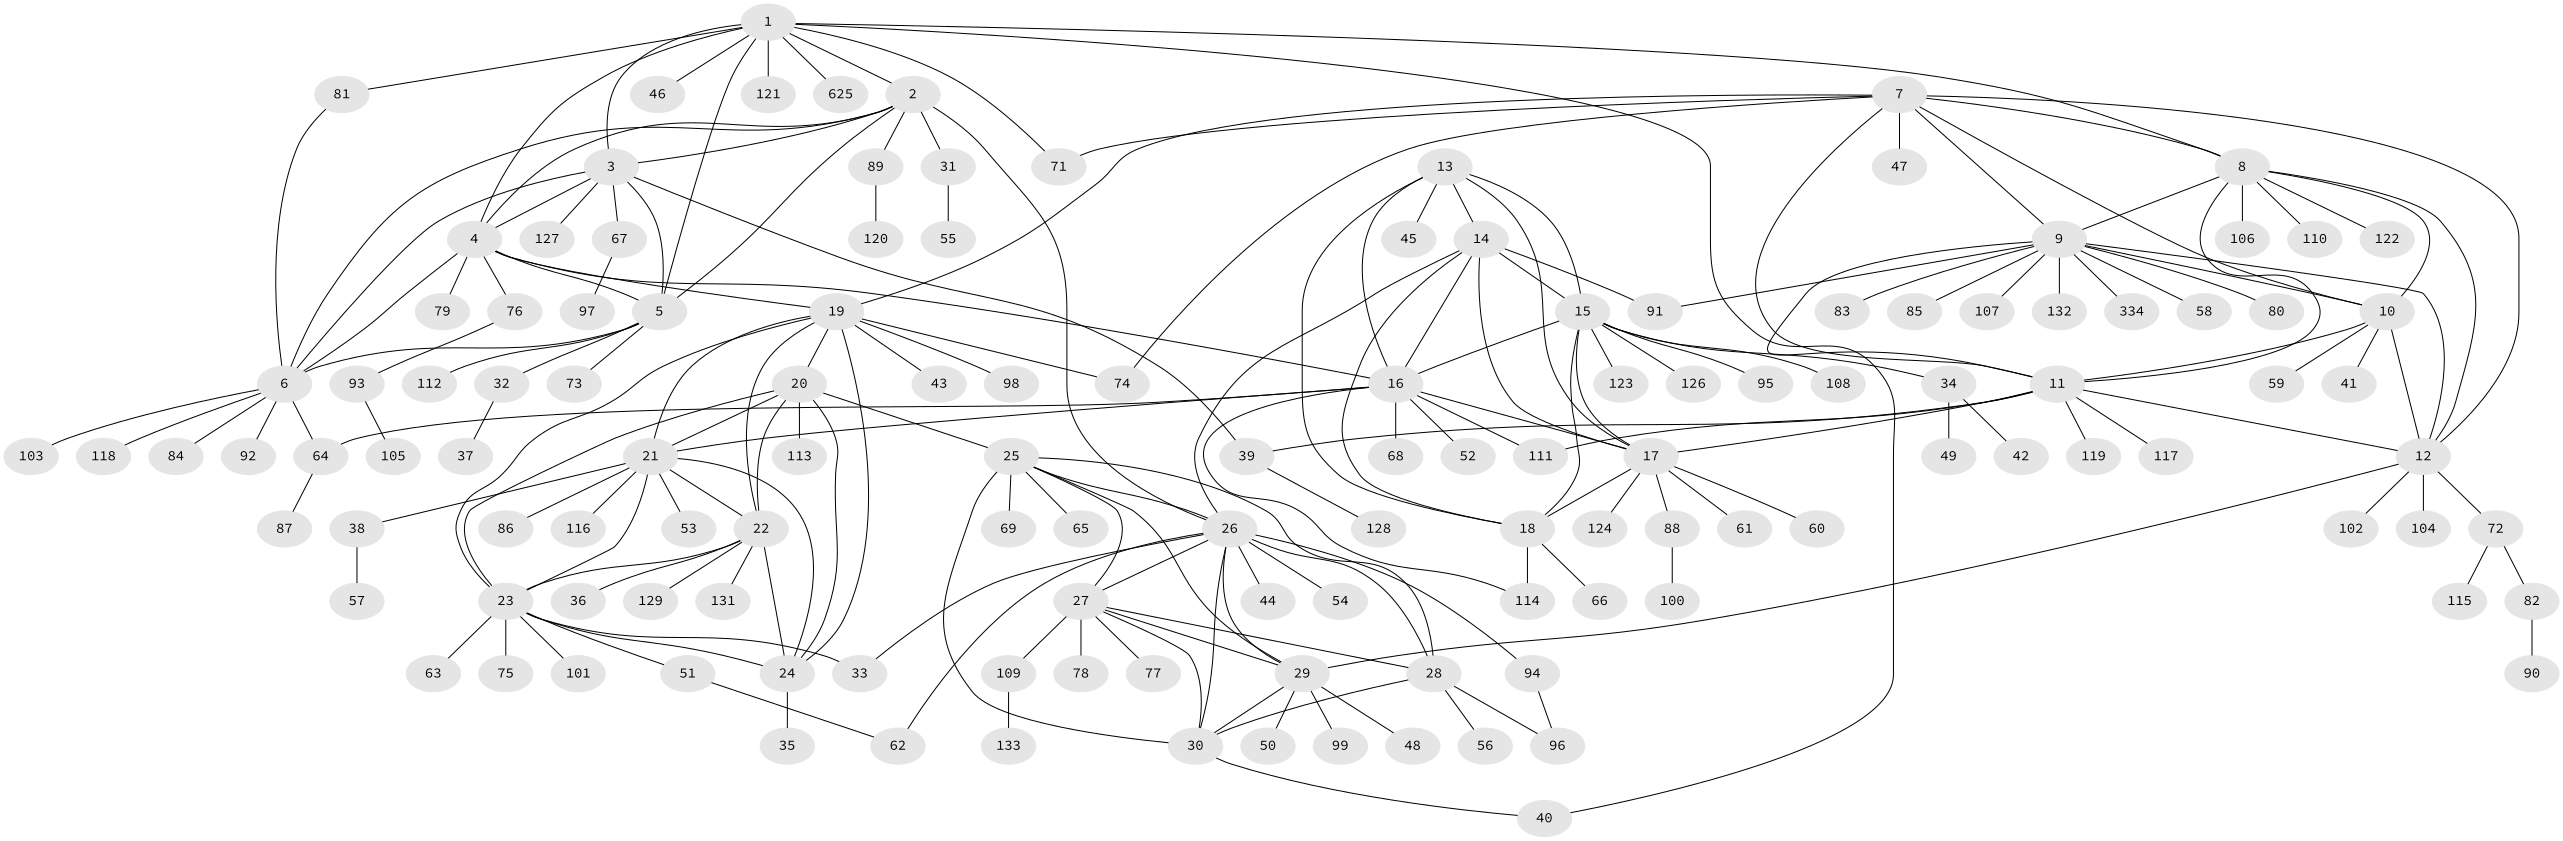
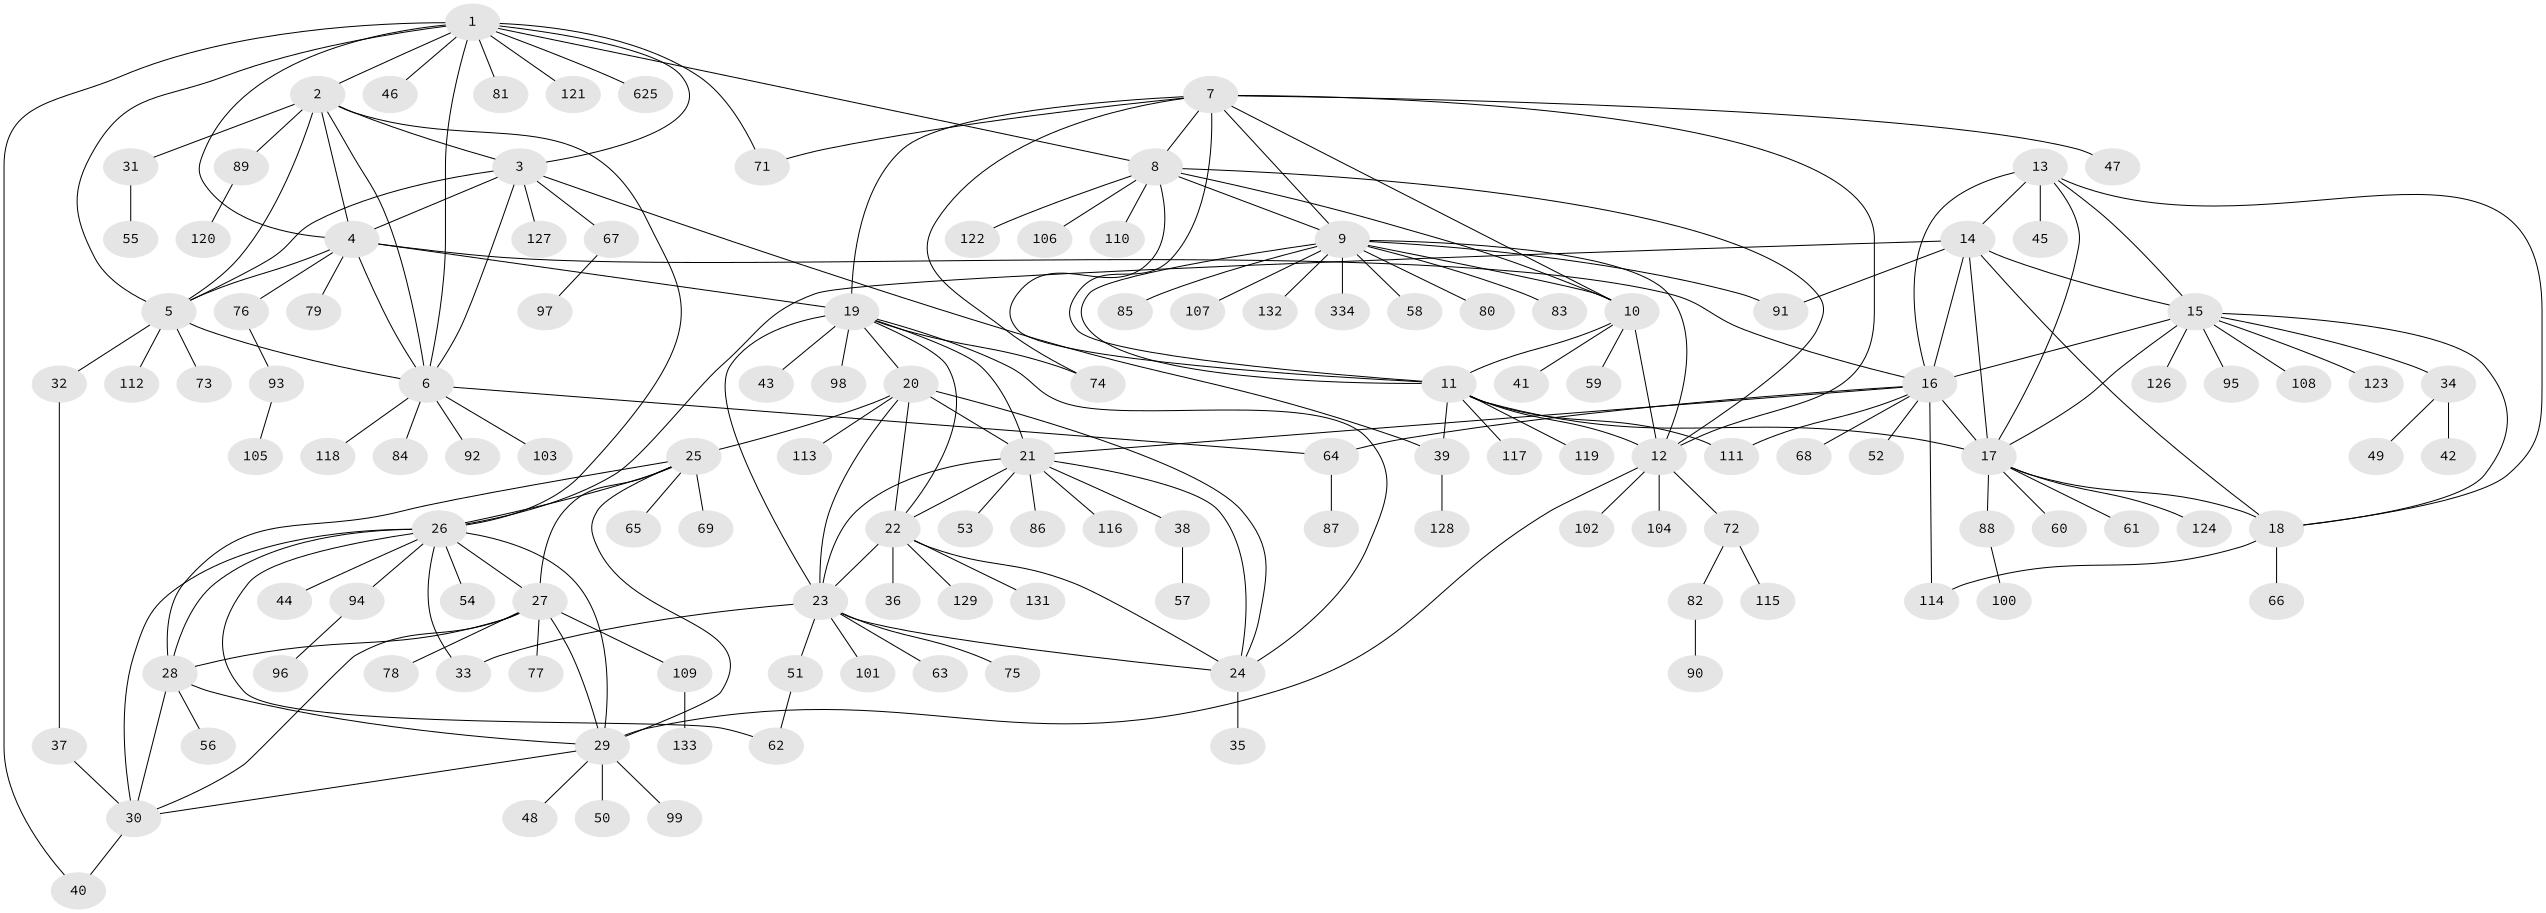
(278, 232) -> (445, 211)
(963, 678) -> (97, 782)
(1496, 710) -> (382, 725)
